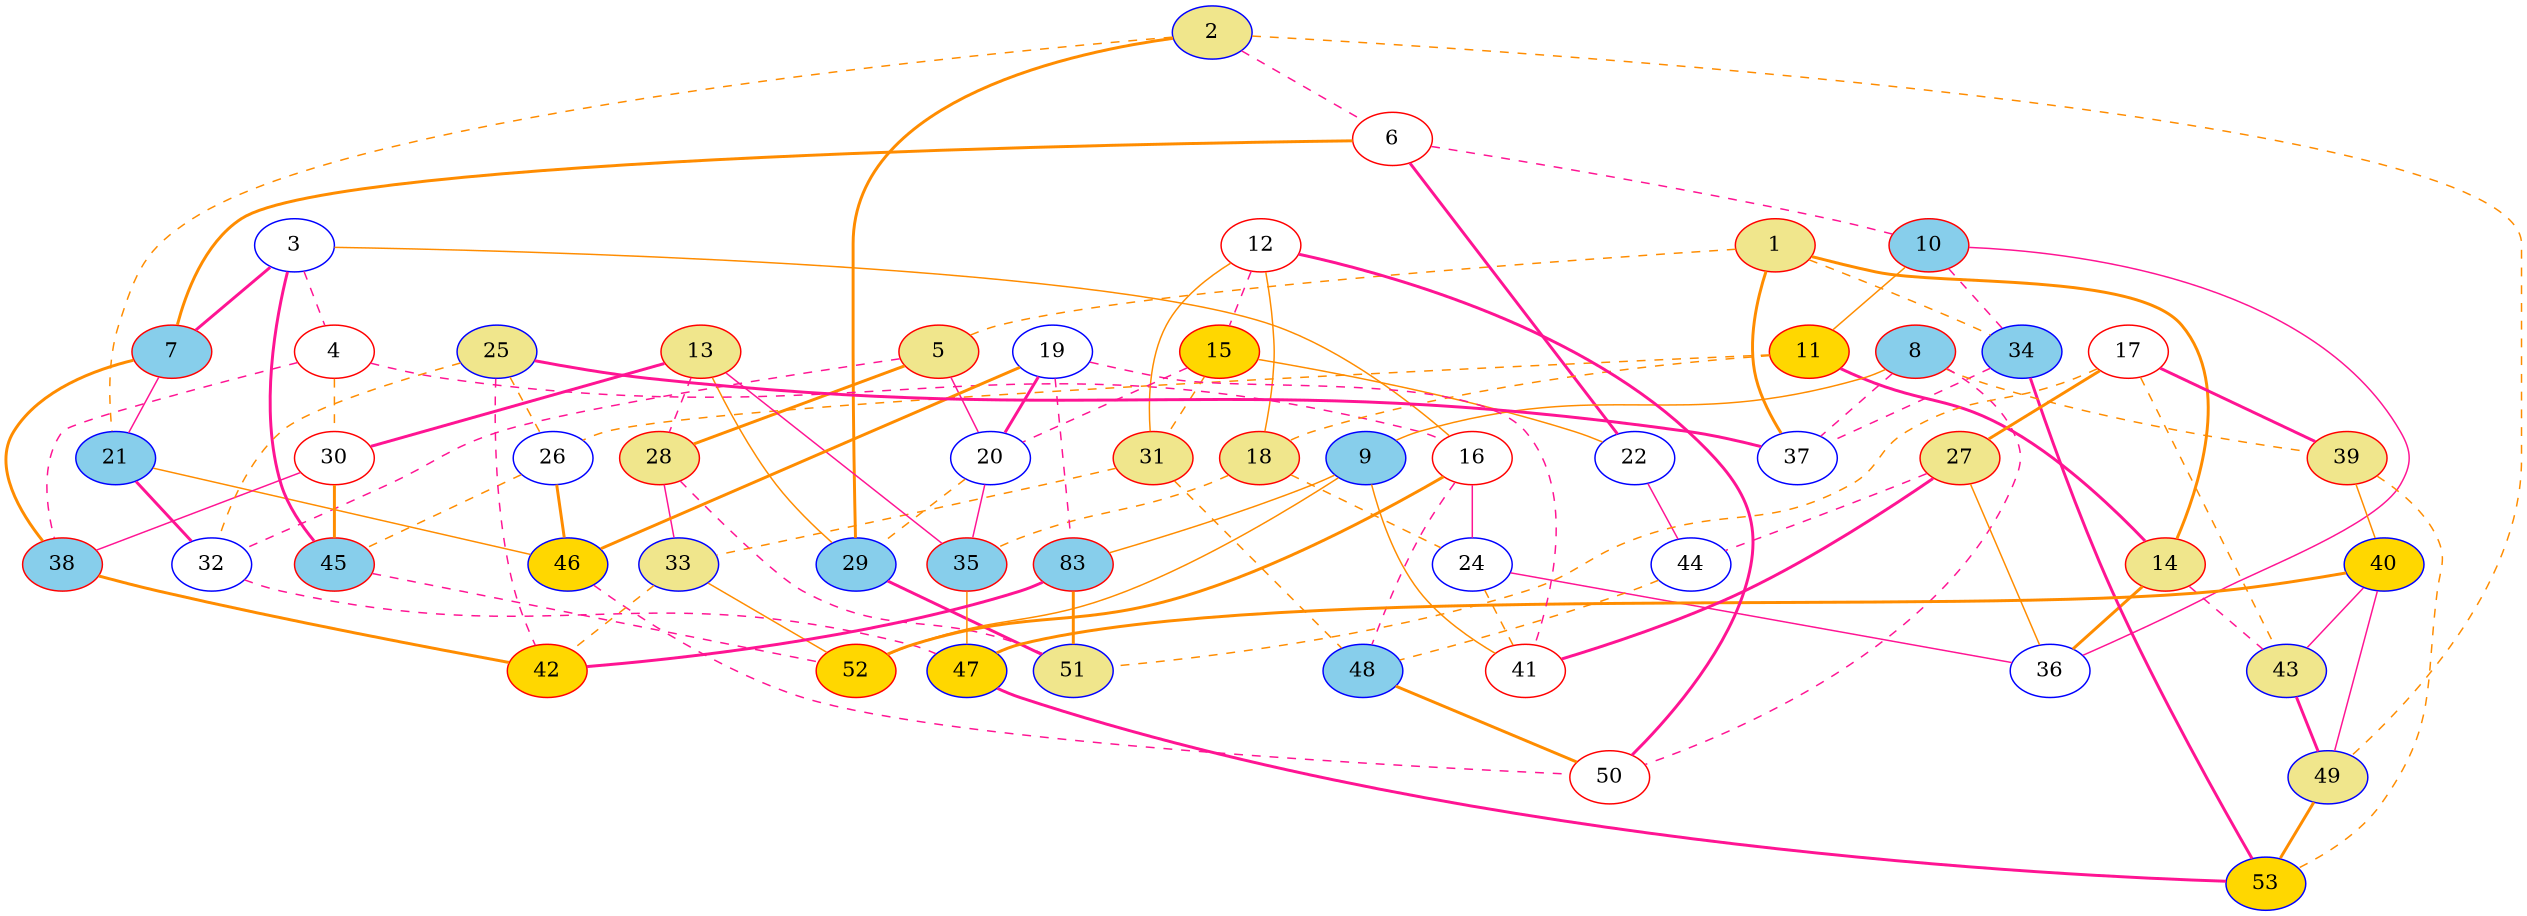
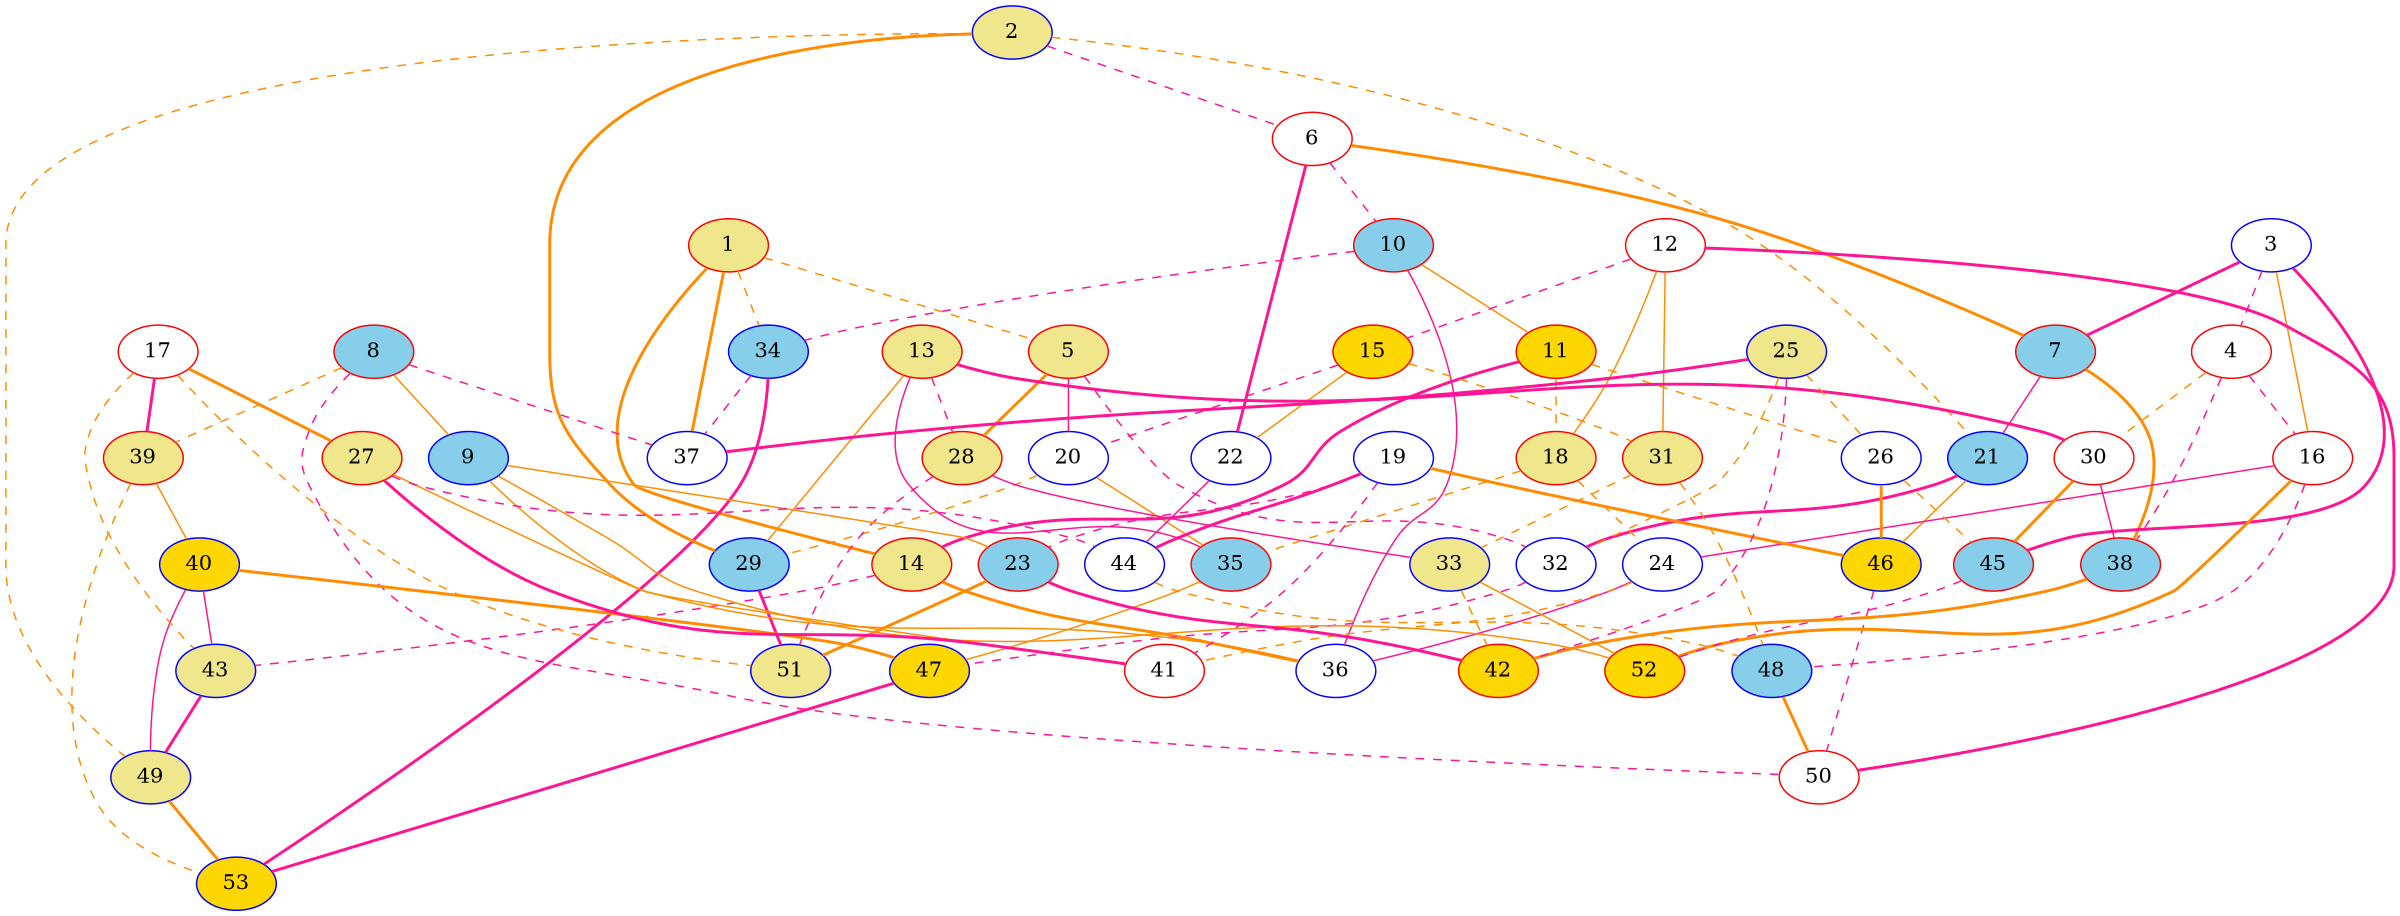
(1019, 409) -> (1258, 510)
(979, 511) -> (1137, 503)
(1073, 565) -> (1018, 565)
